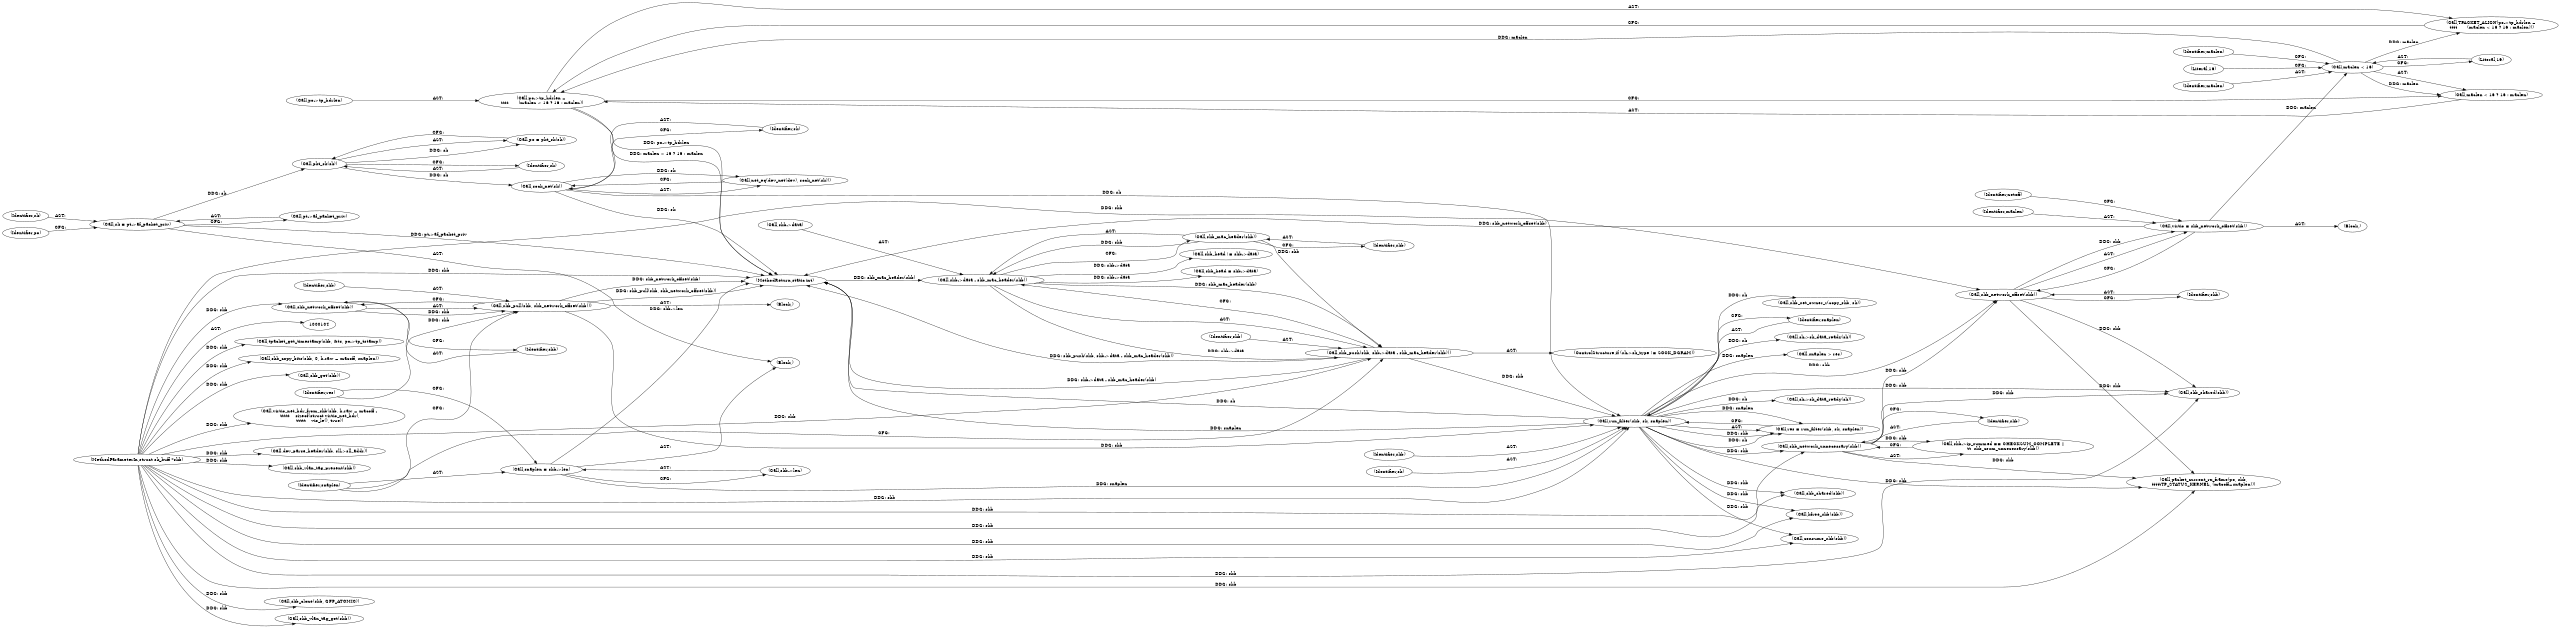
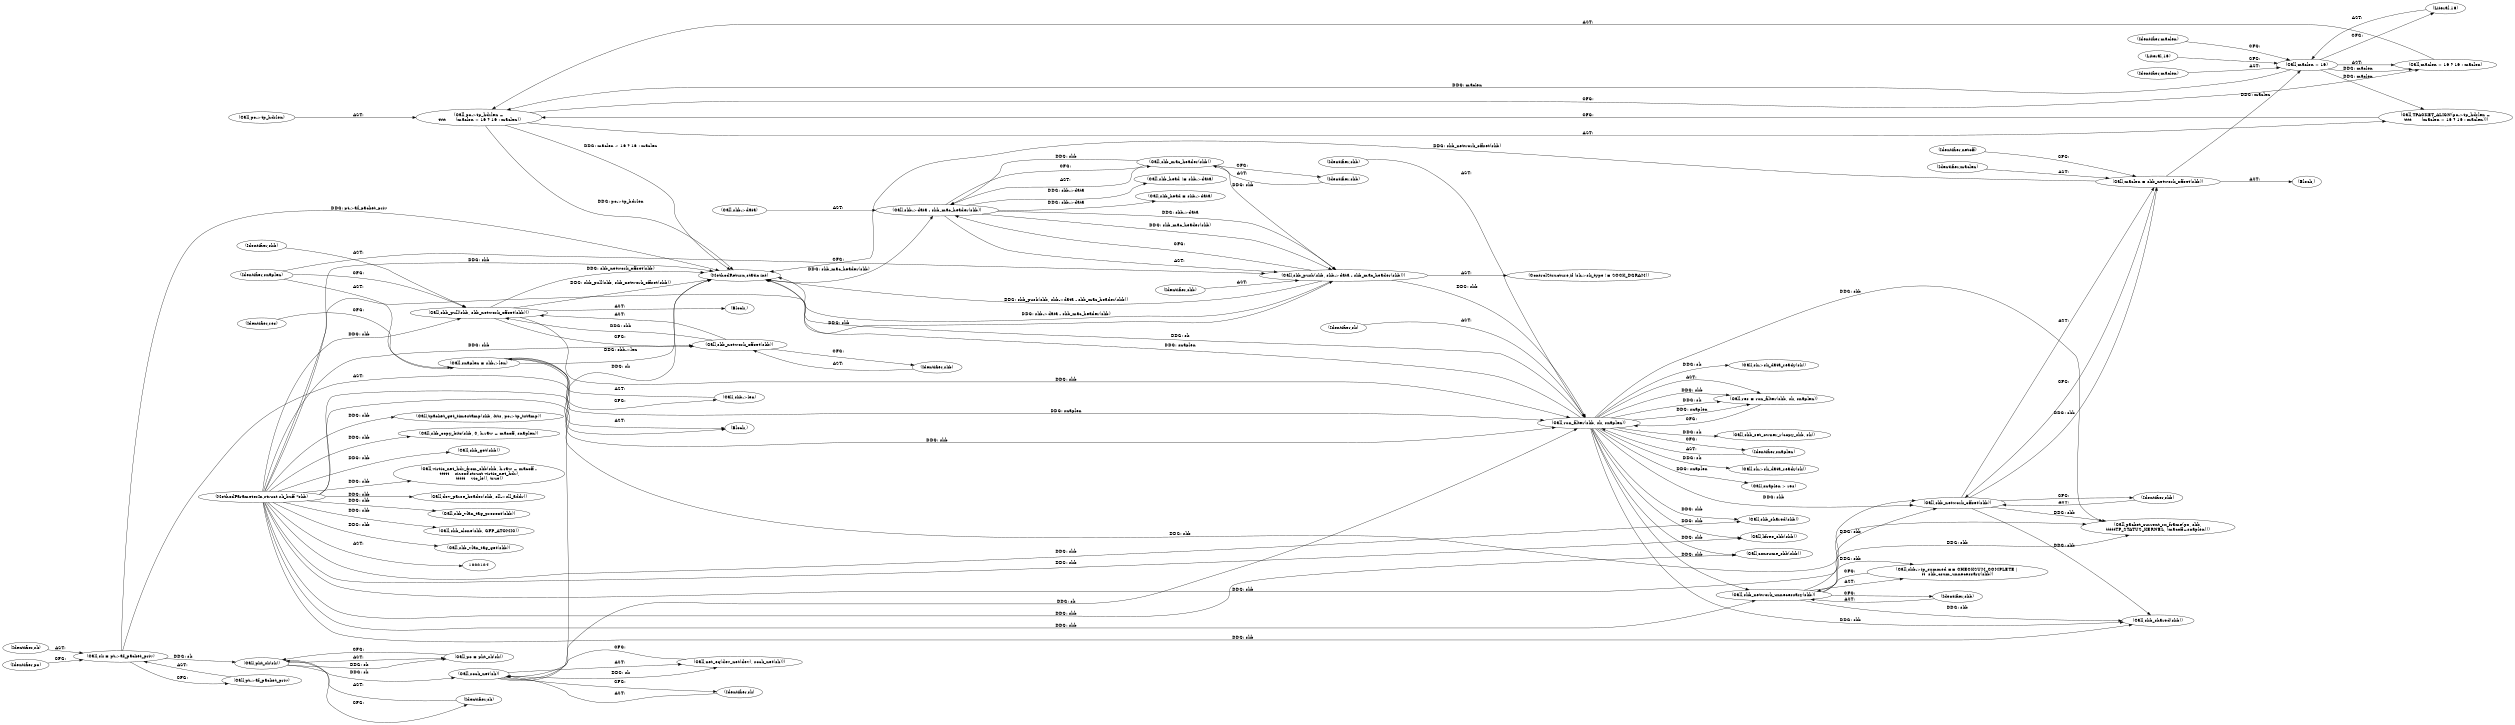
(2204, 226) -> (2158, 182)
(407, 356) -> (312, 361)
